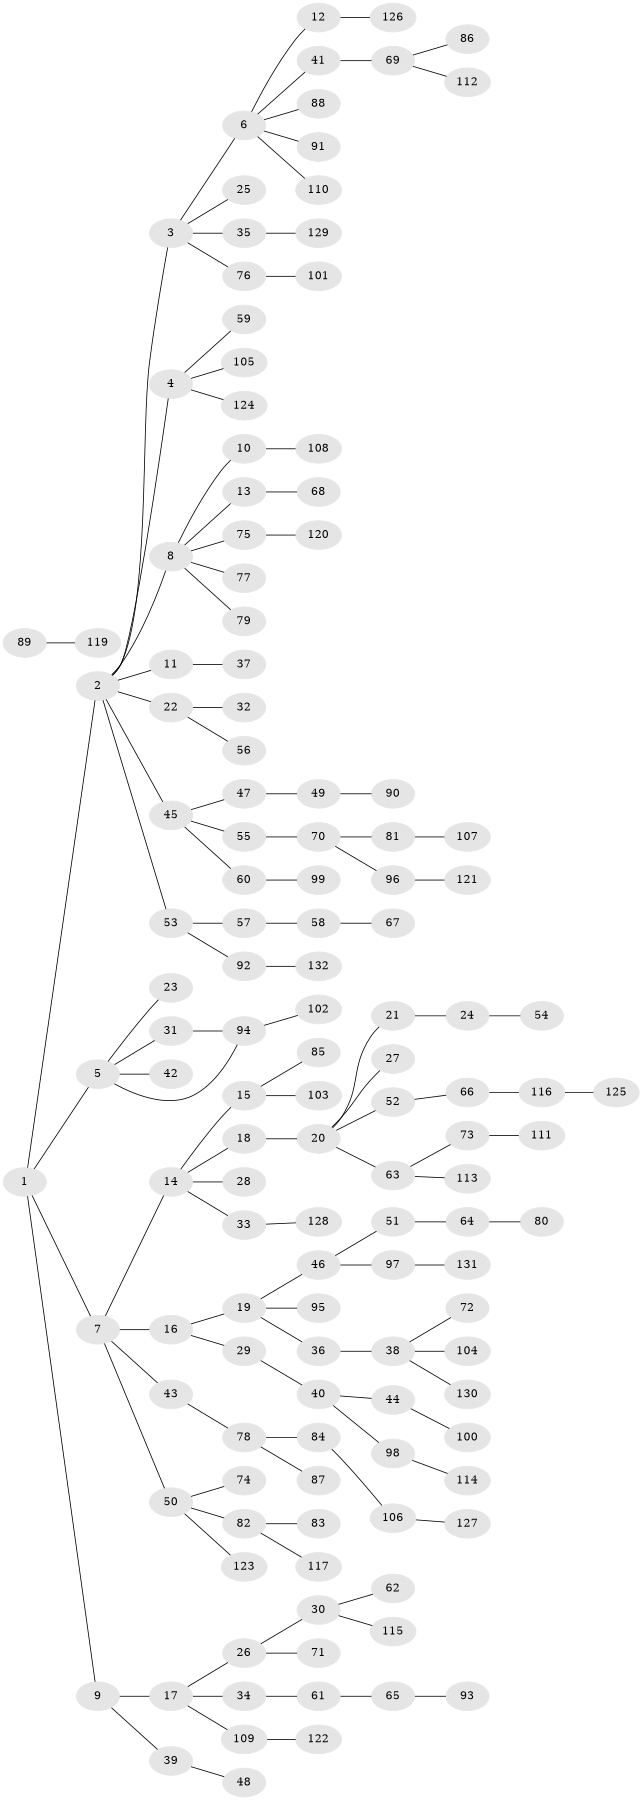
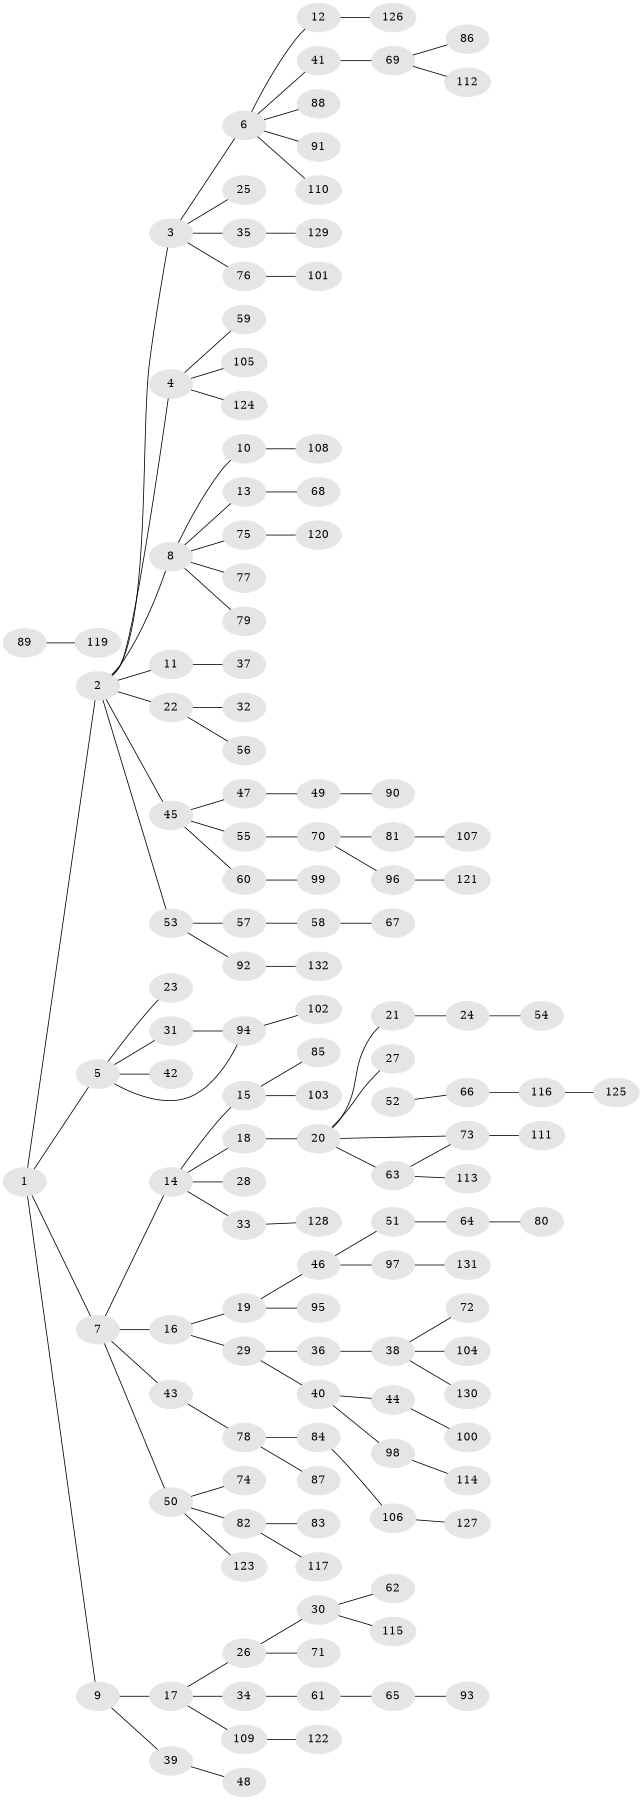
(356, 1120) -> (393, 1137)
(281, 1330) -> (282, 1351)
